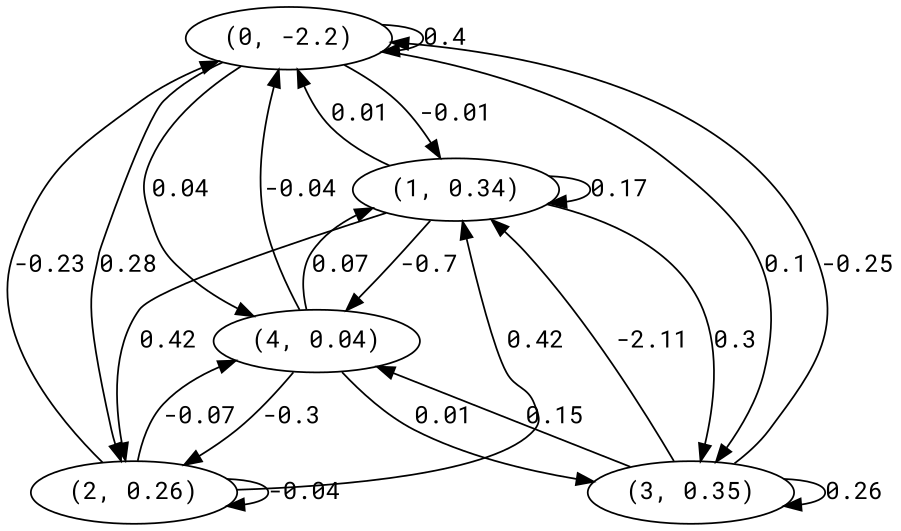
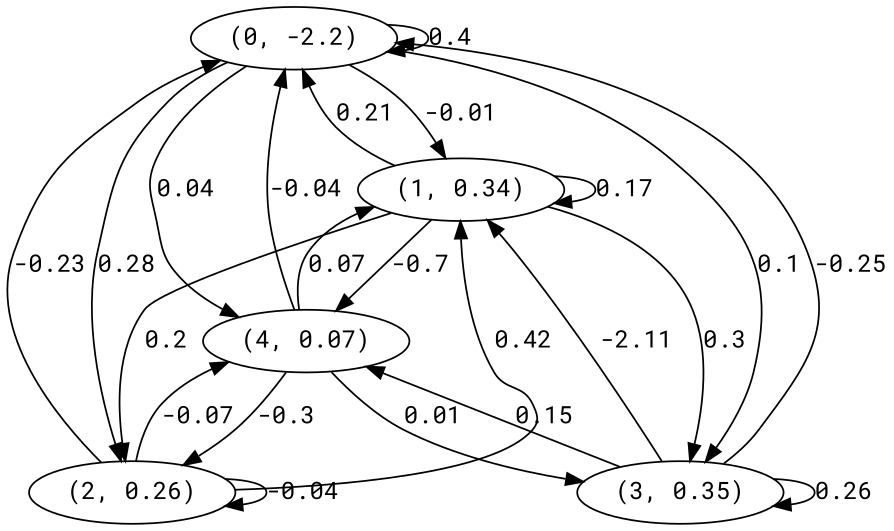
(360, 114) -> (365, 114)
(169, 341) -> (166, 341)
(317, 341) -> (306, 341)
